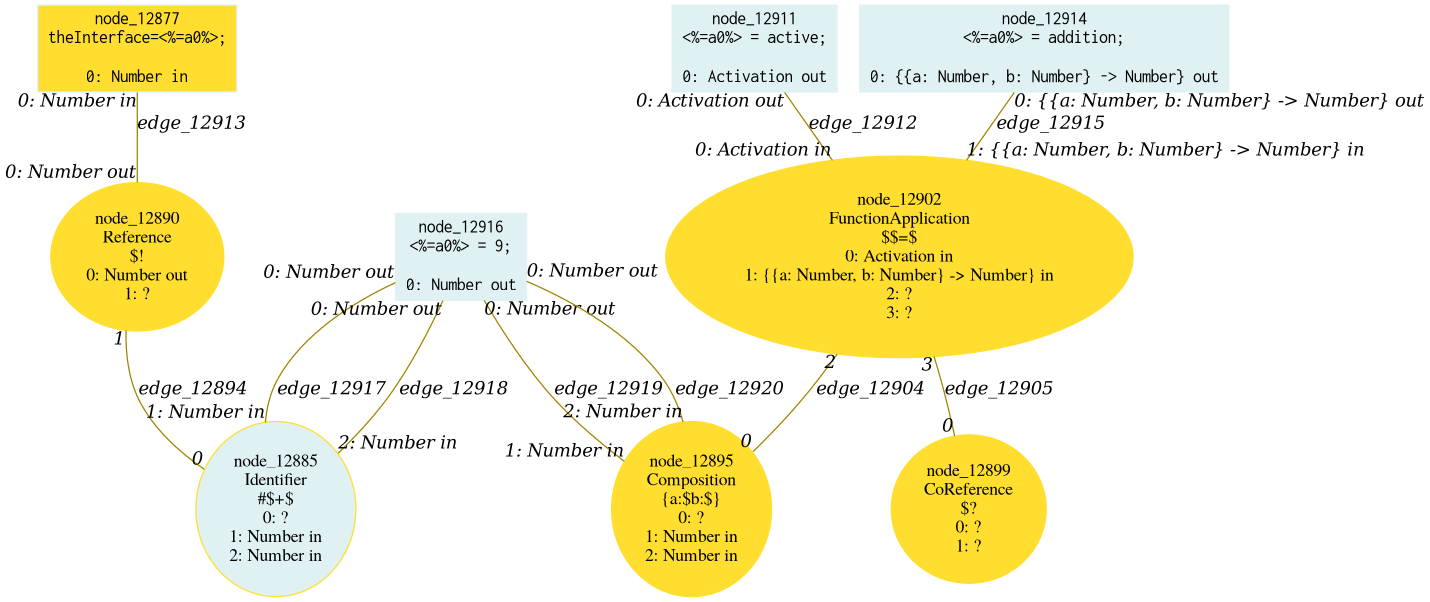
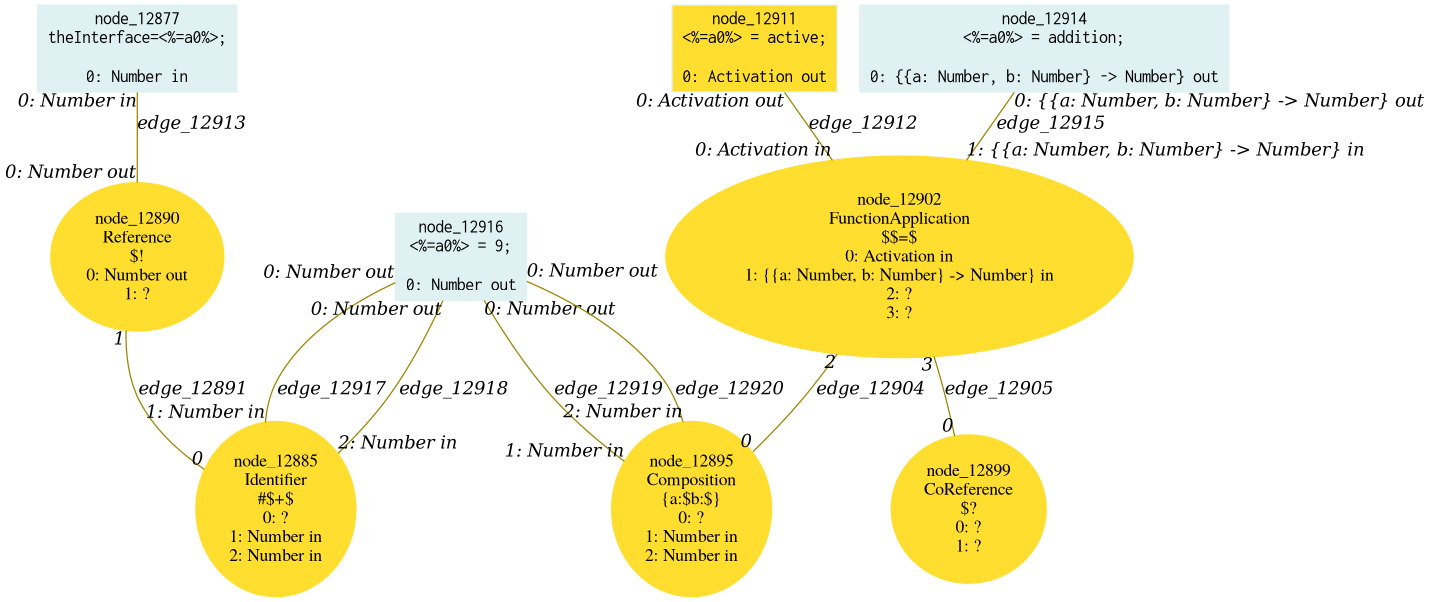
(137, 48) -> (137, 48)
(755, 48) -> (755, 48)
(193, 390) -> (193, 390)
(276, 509) -> (276, 509)
